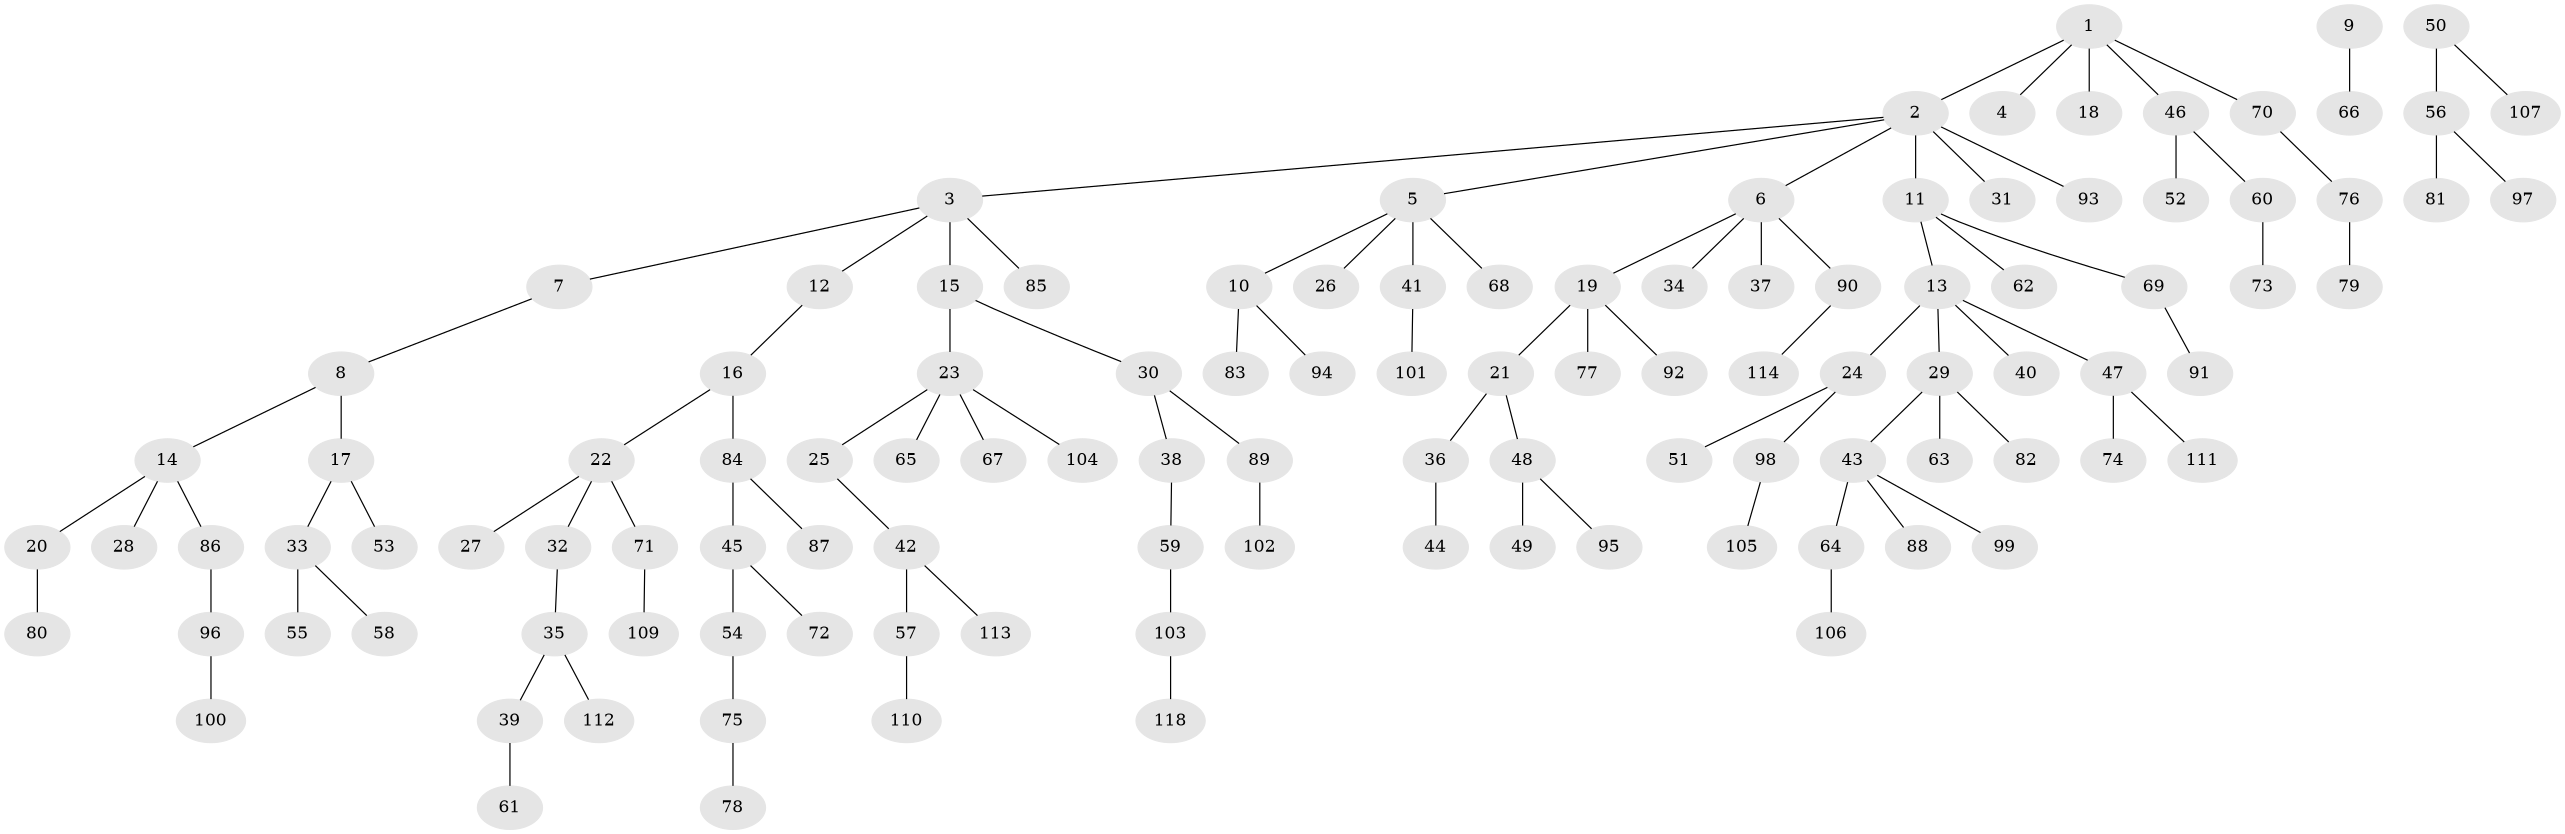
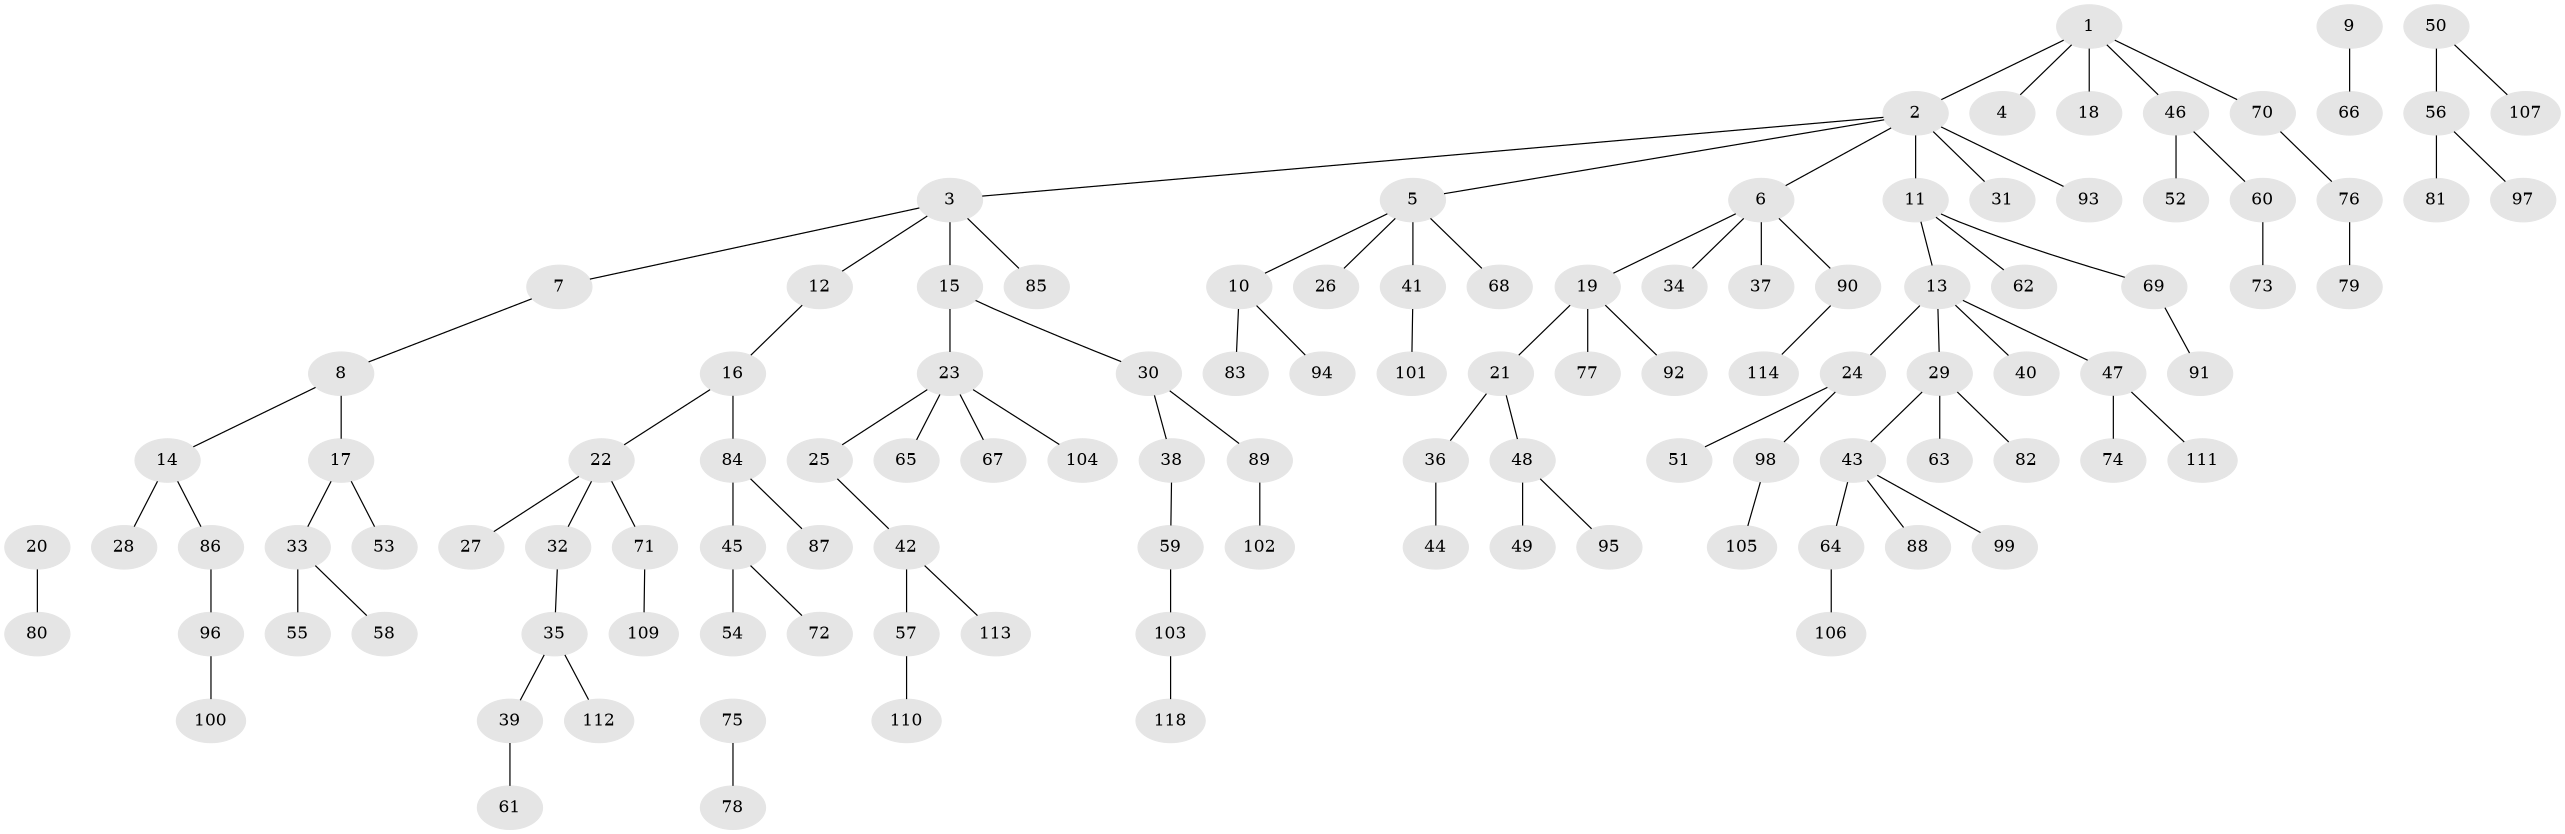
(102, 504) -> none
(733, 678) -> none
